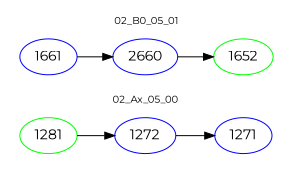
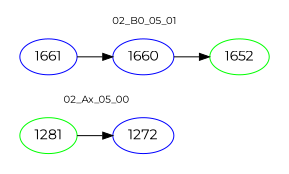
(145, 57) -> (143, 57)
(243, 136) -> none
